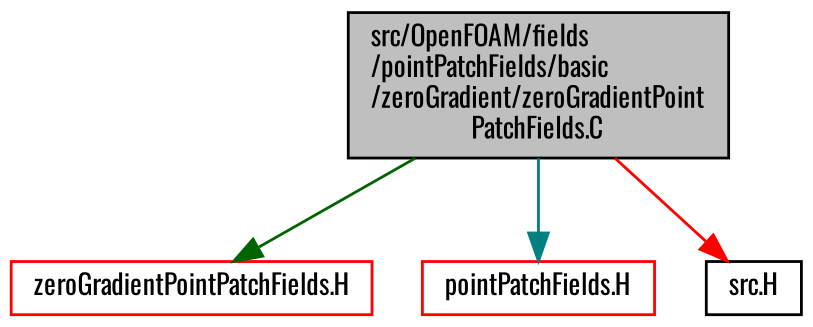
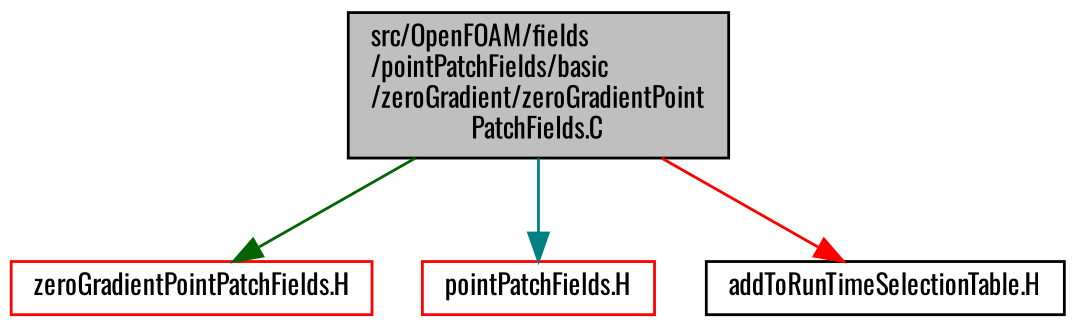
(754, 288) -> (885, 288)
